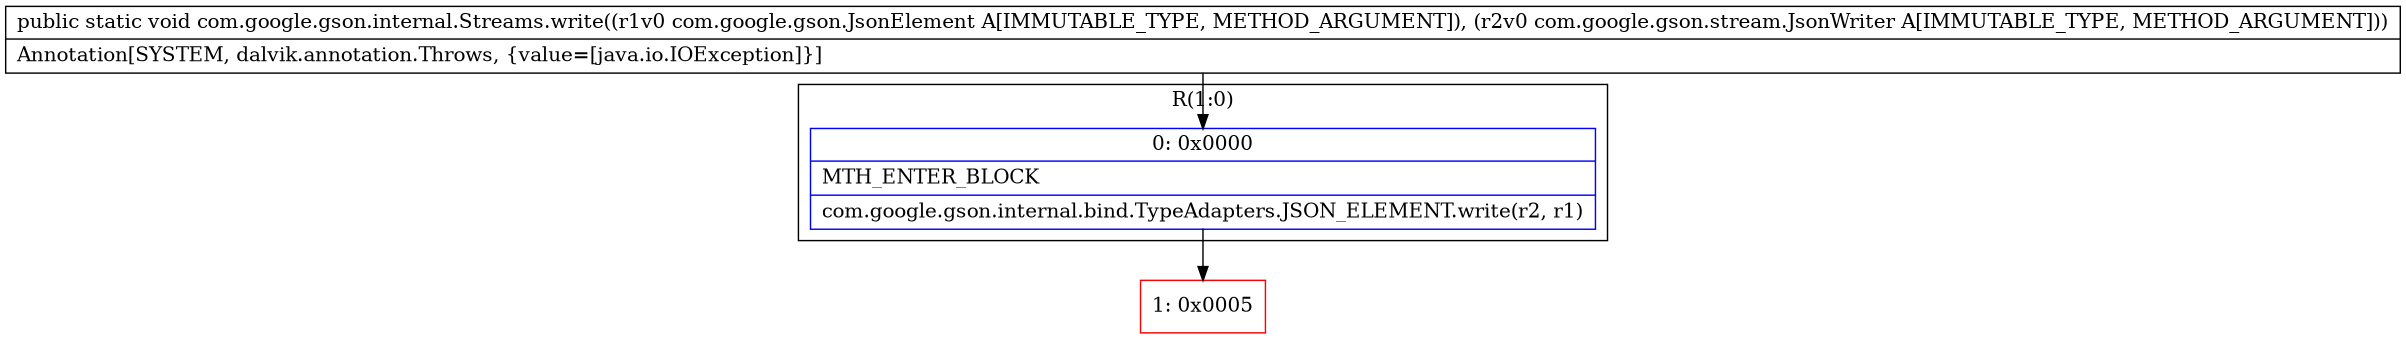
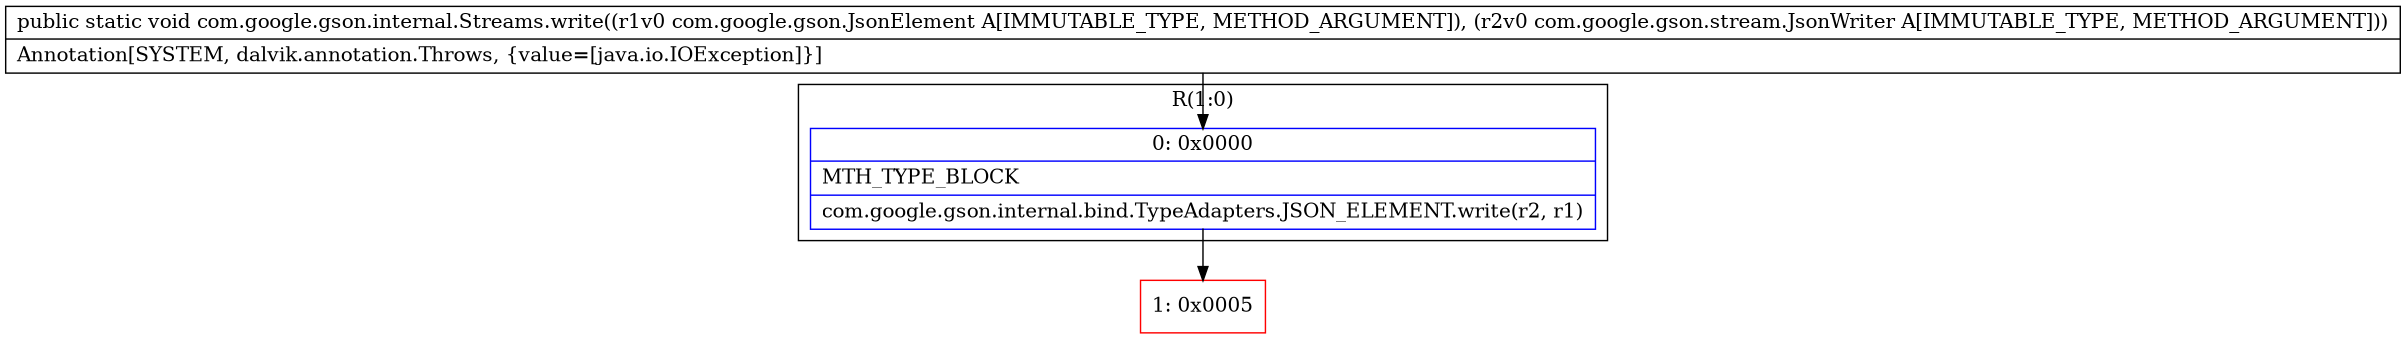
(931, 177) -> (921, 177)
